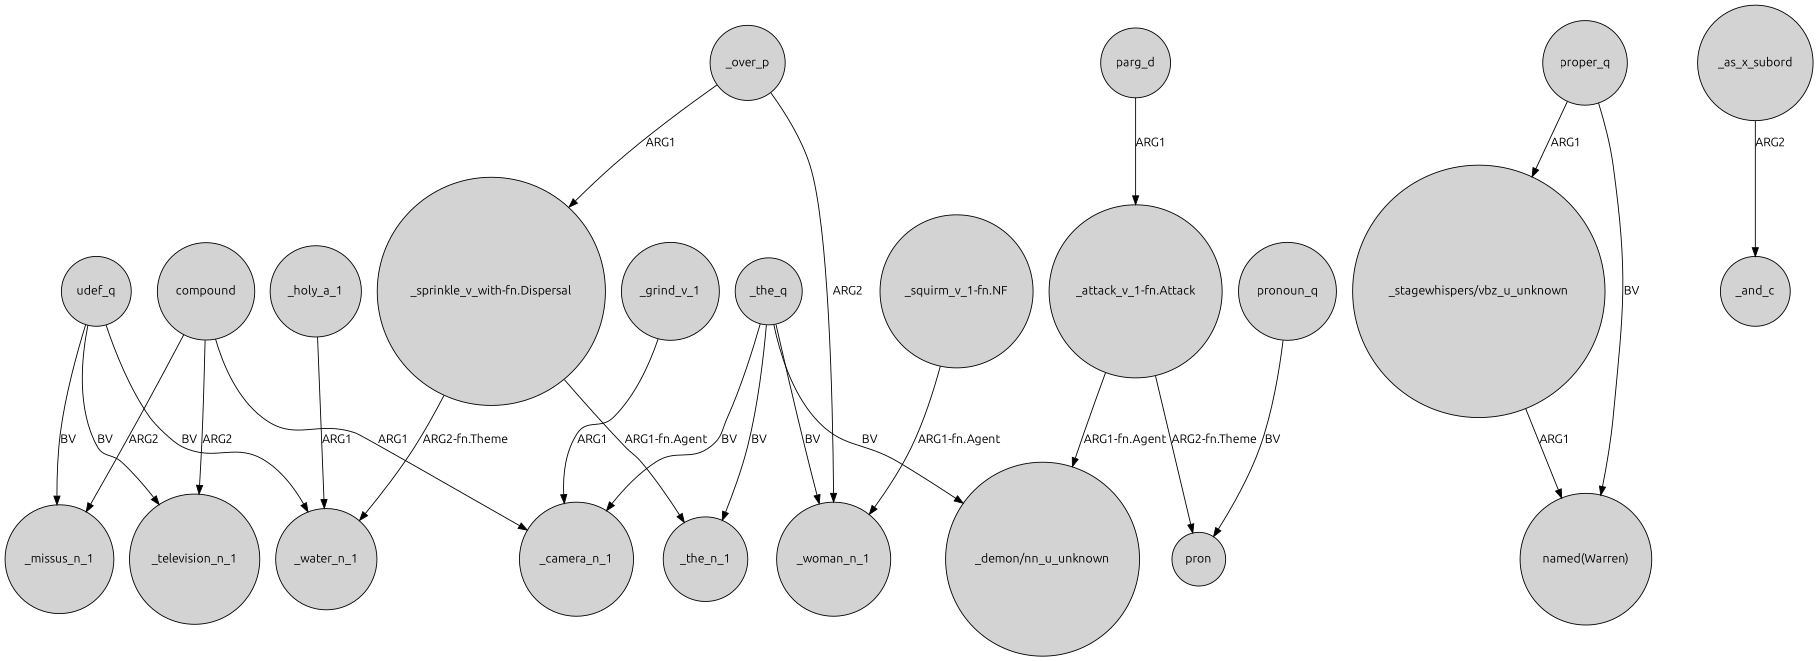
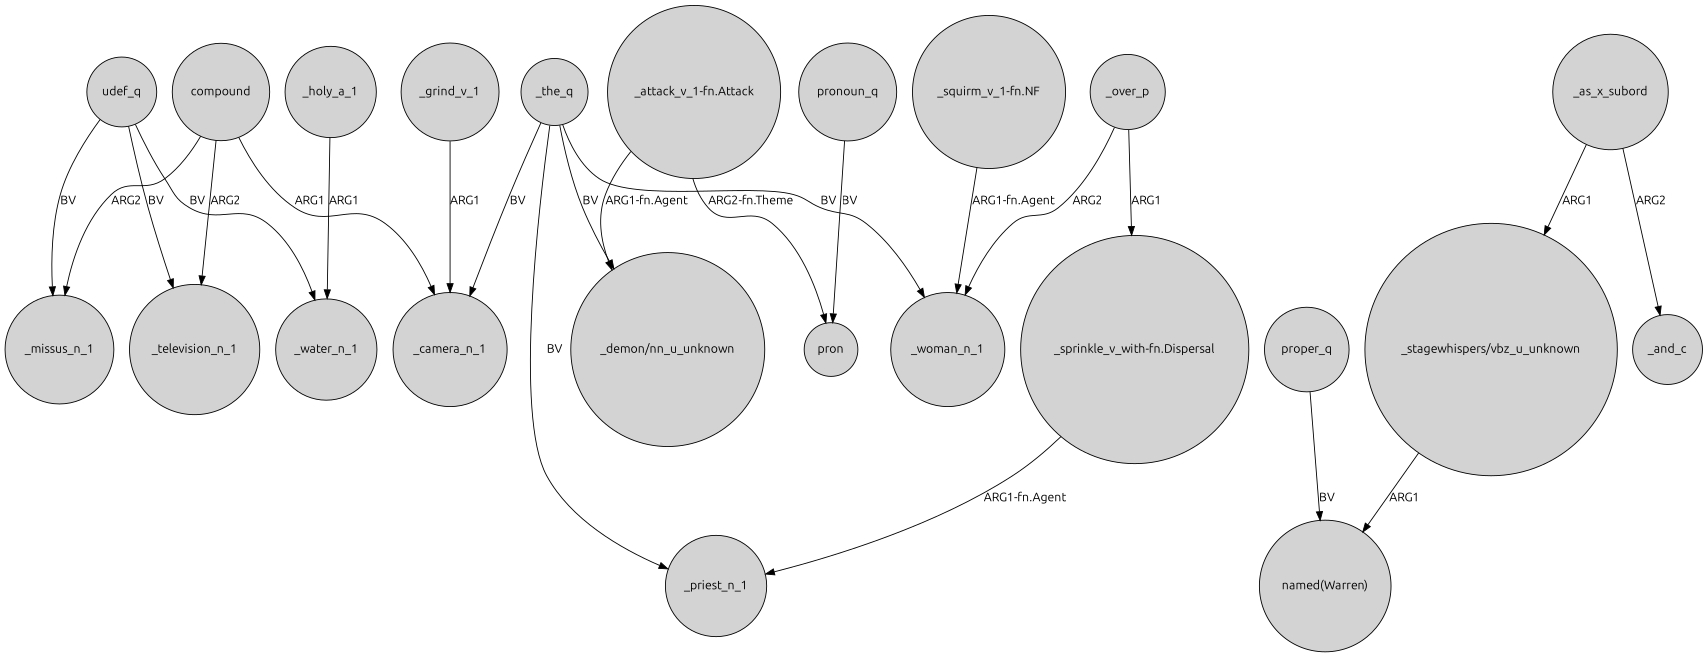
(1136, 63) -> none
(1552, 135) -> (1567, 186)
(410, 454) -> none
(706, 559) -> (716, 586)
